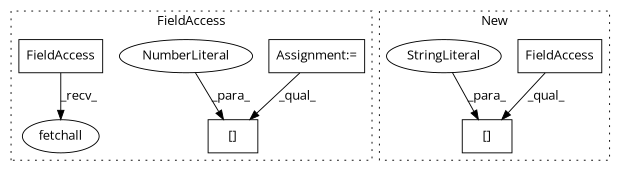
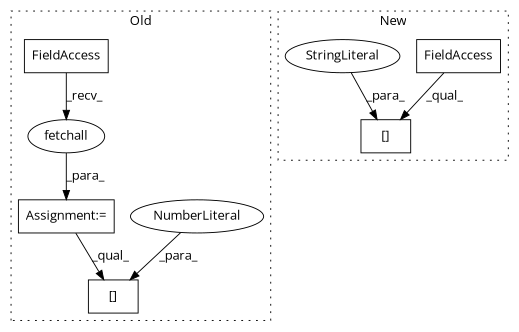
(192, 22) -> (141, 22)
none -> (66, 172)
